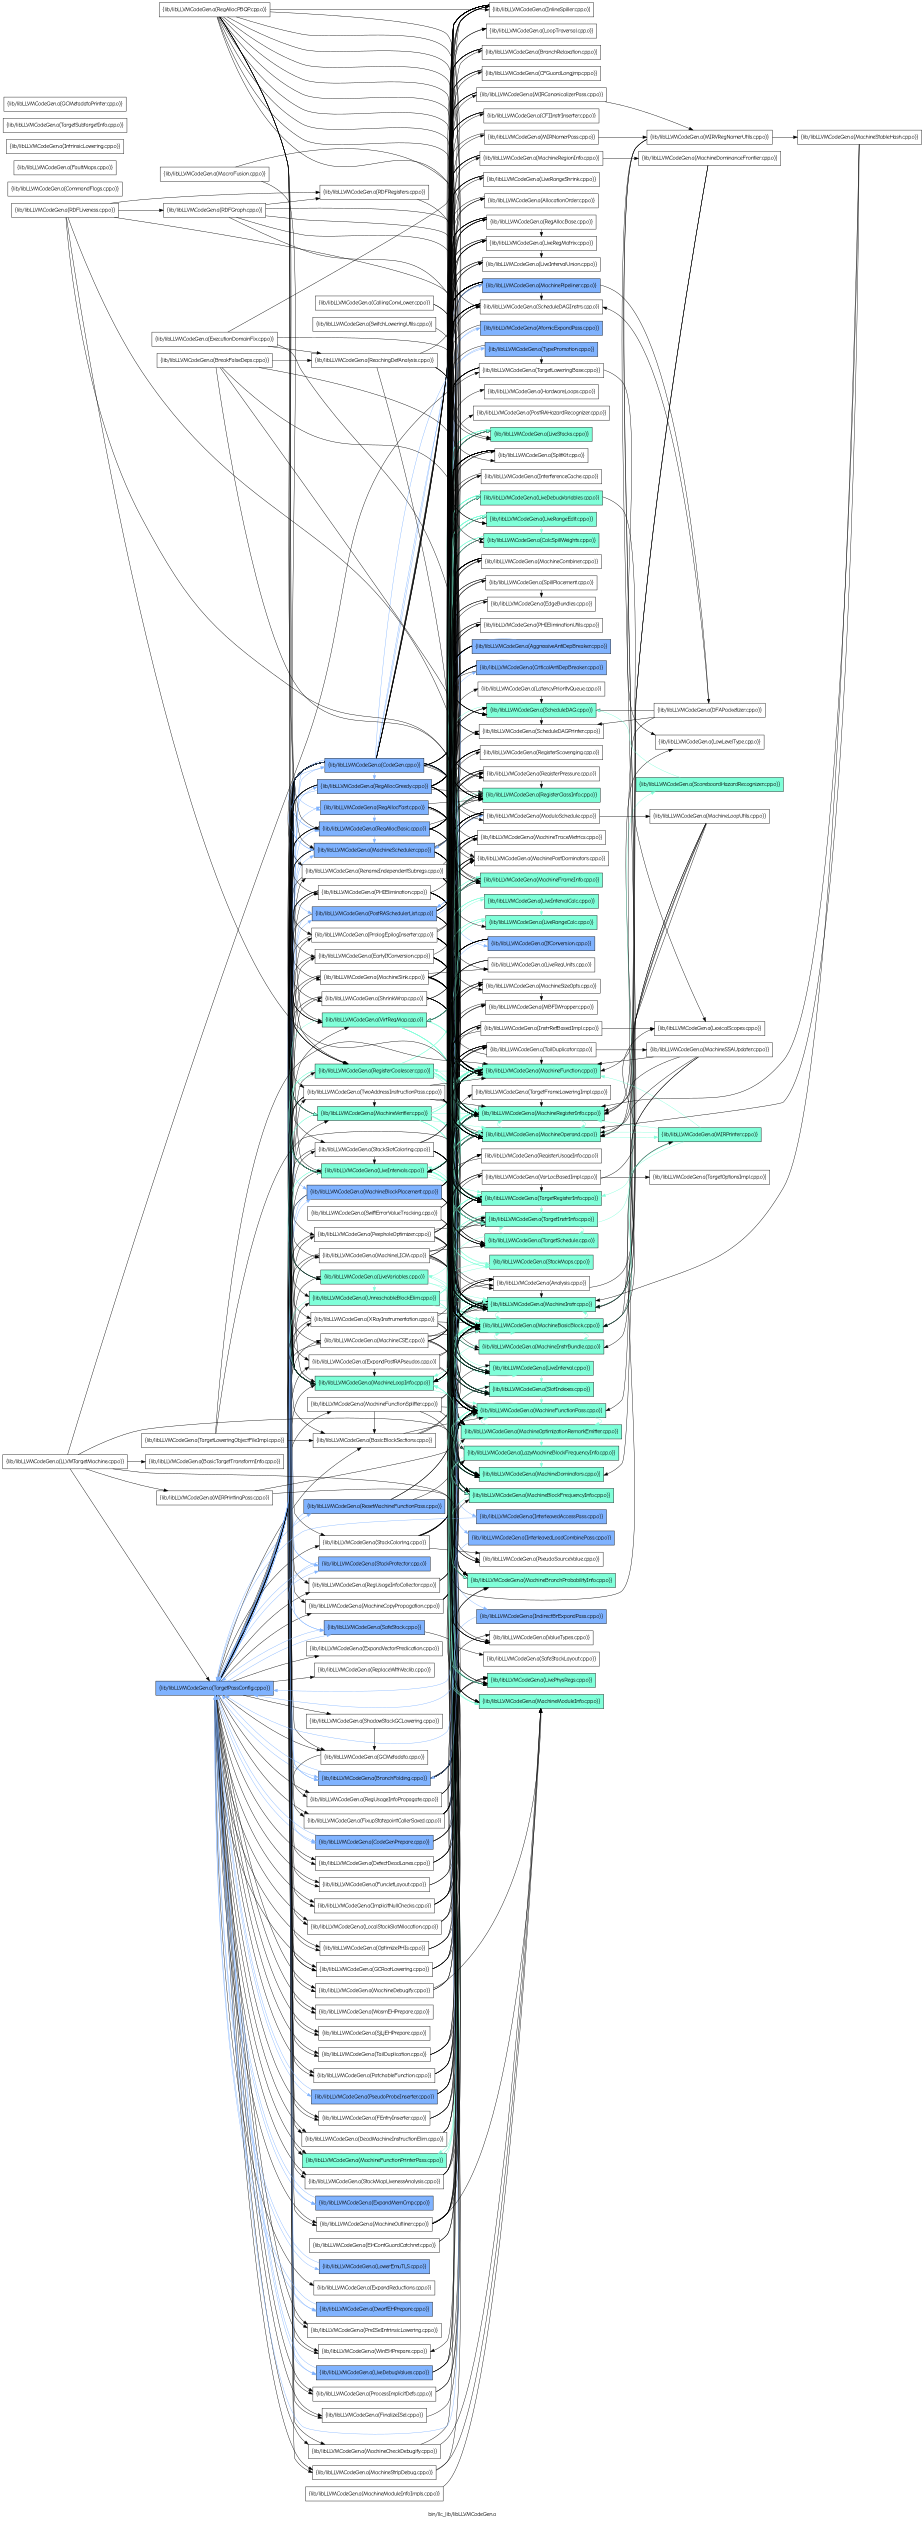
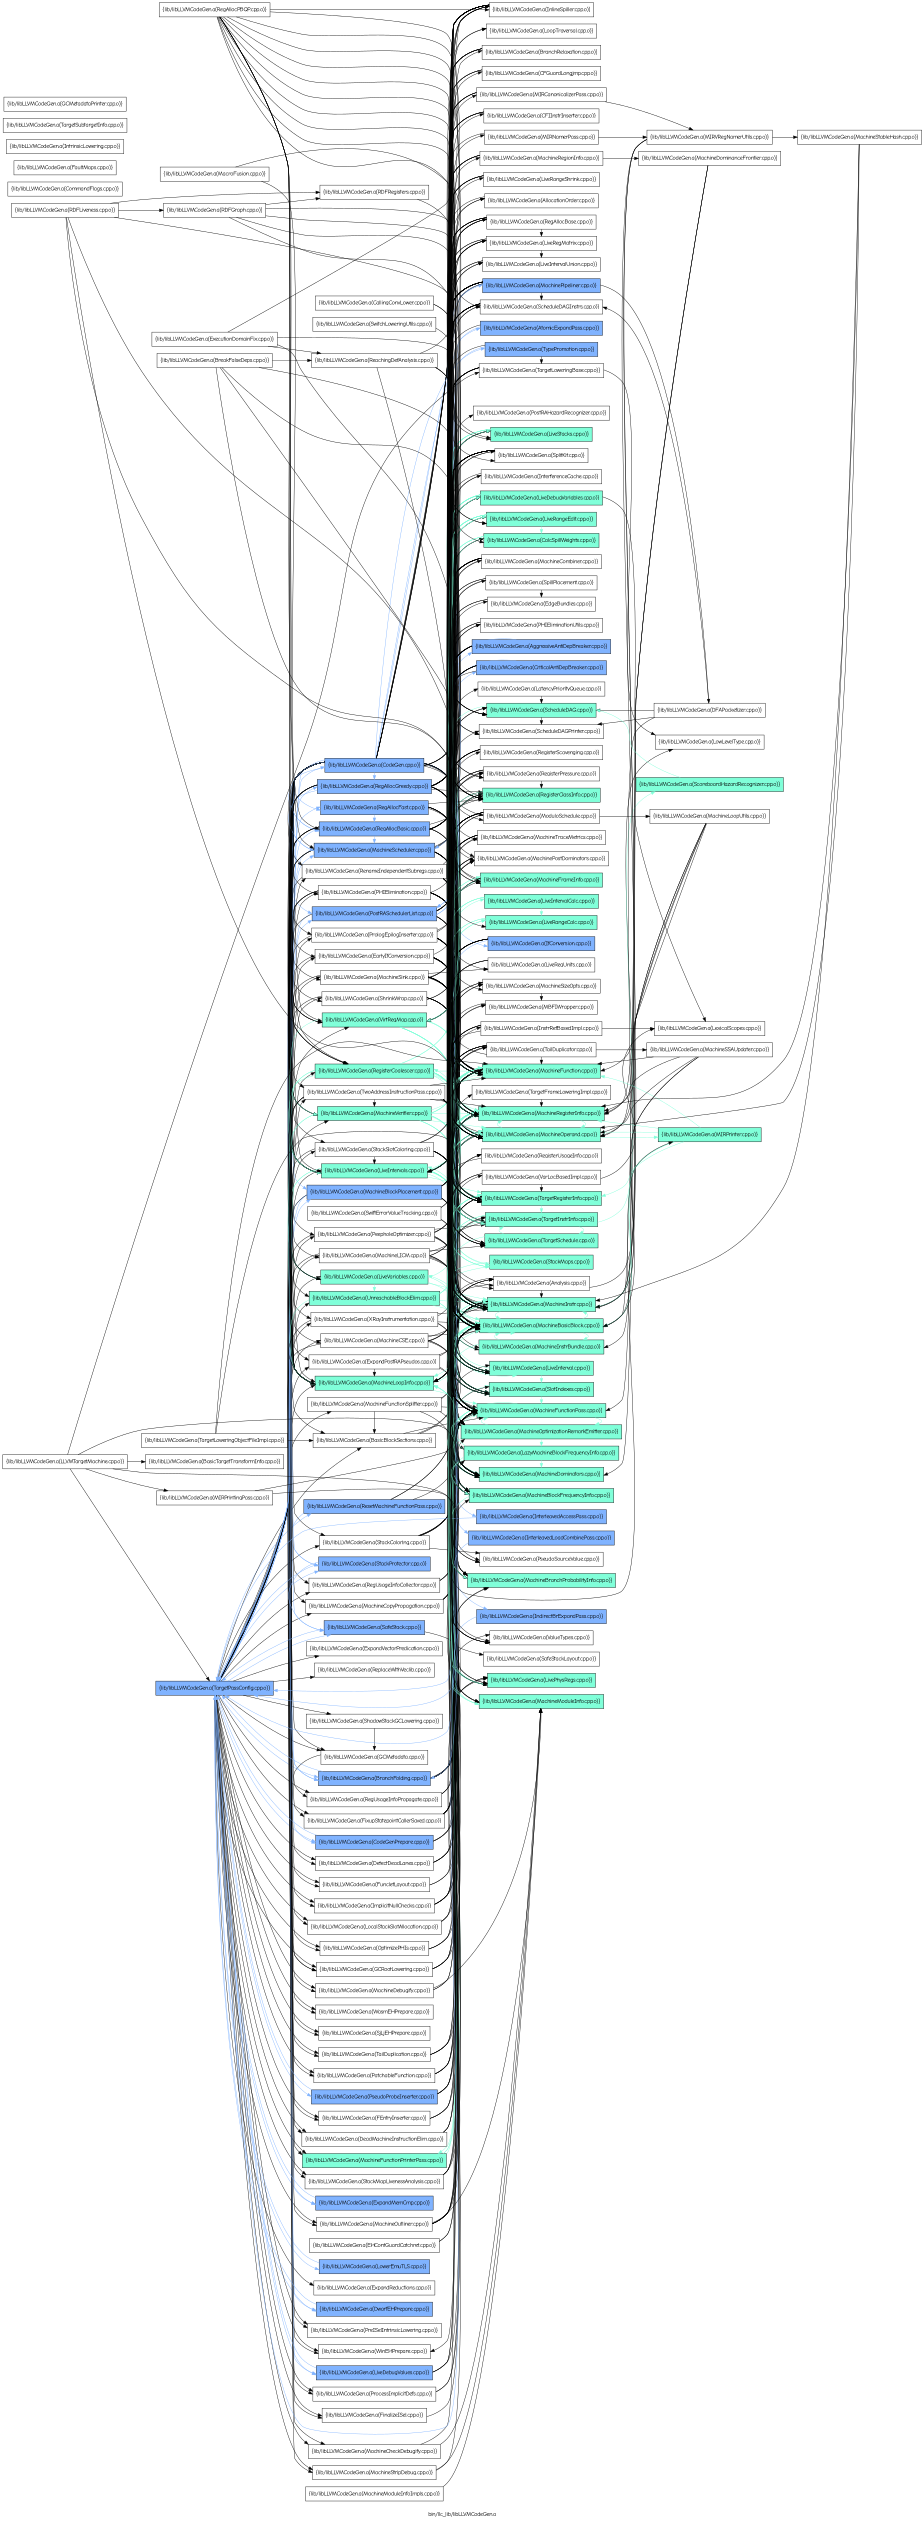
(541, 392) -> none
(453, 861) -> (454, 785)
(454, 1117) -> (448, 1098)
(710, 1177) -> none
